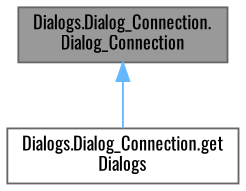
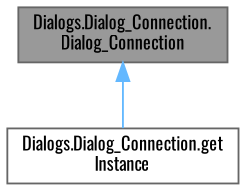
(123, 156) -> (123, 156)
